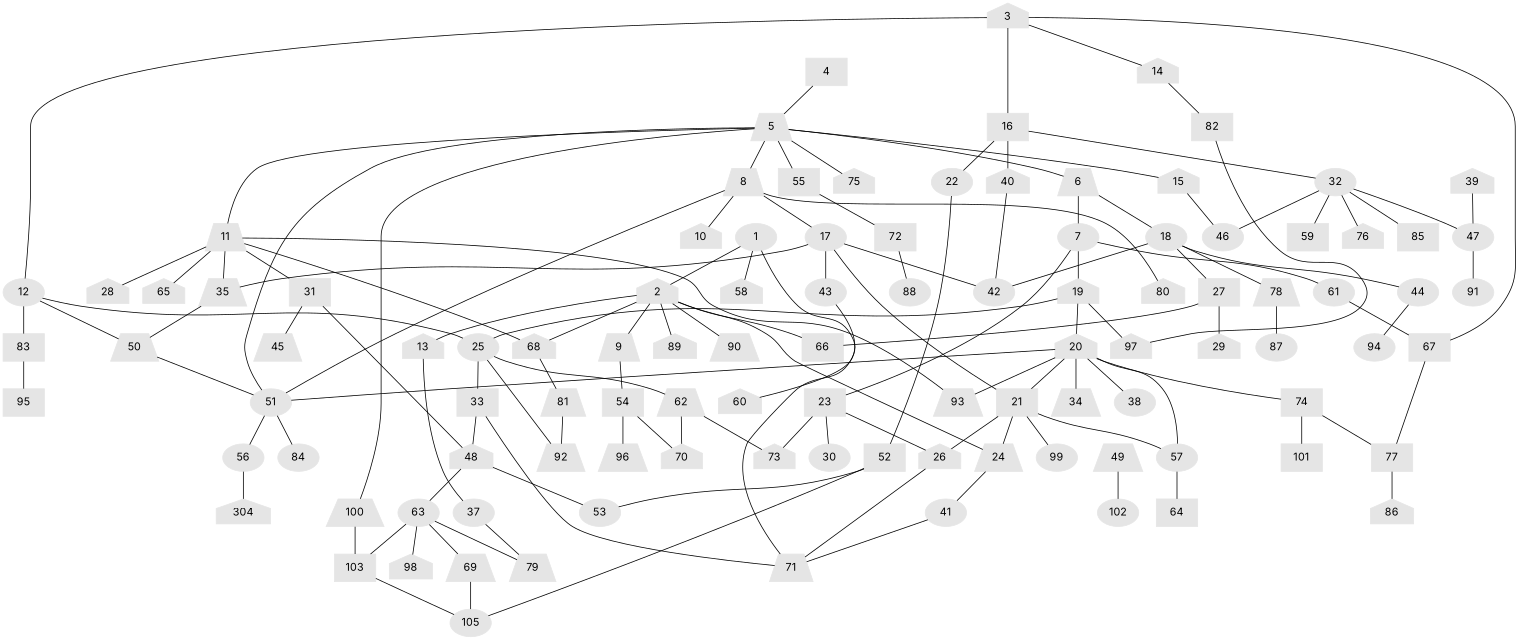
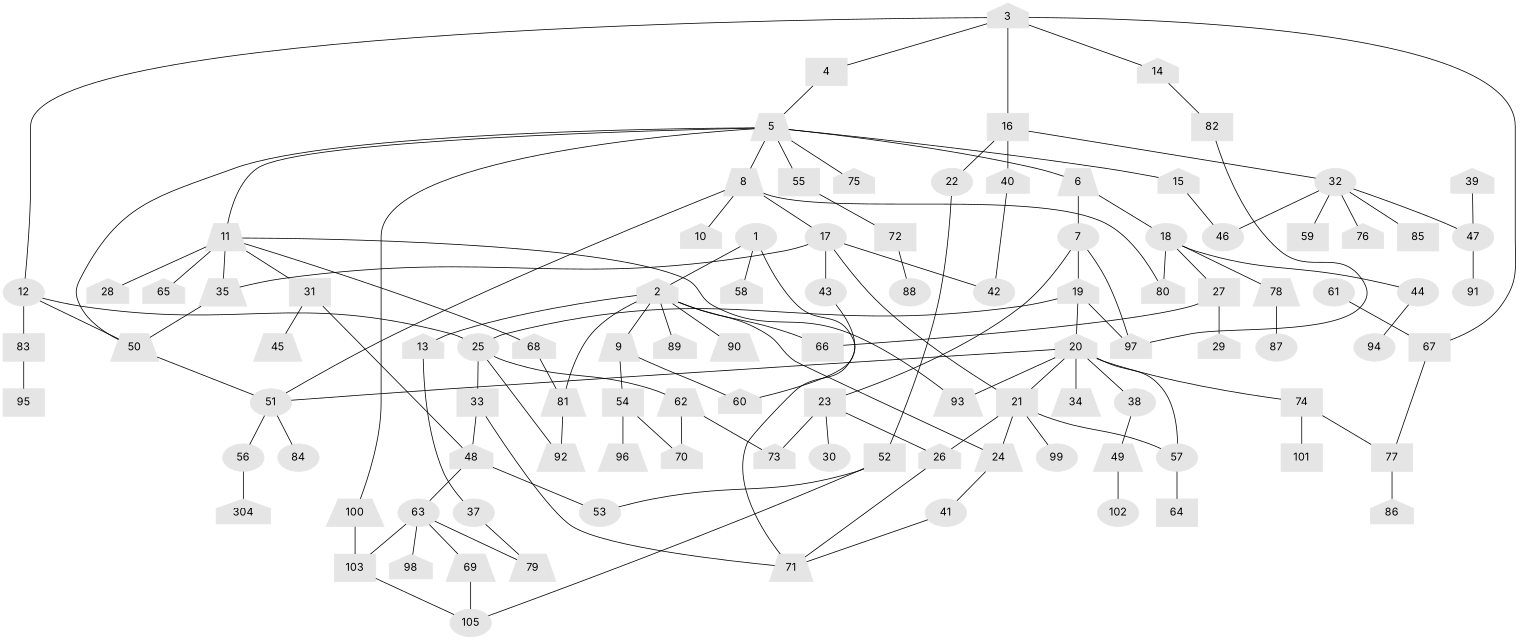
none -> (917, 44)
(425, 152) -> (257, 163)
(1197, 259) -> (1112, 291)
(1084, 264) -> (1165, 265)
(593, 321) -> (590, 336)
none -> (687, 378)
none -> (1127, 430)
